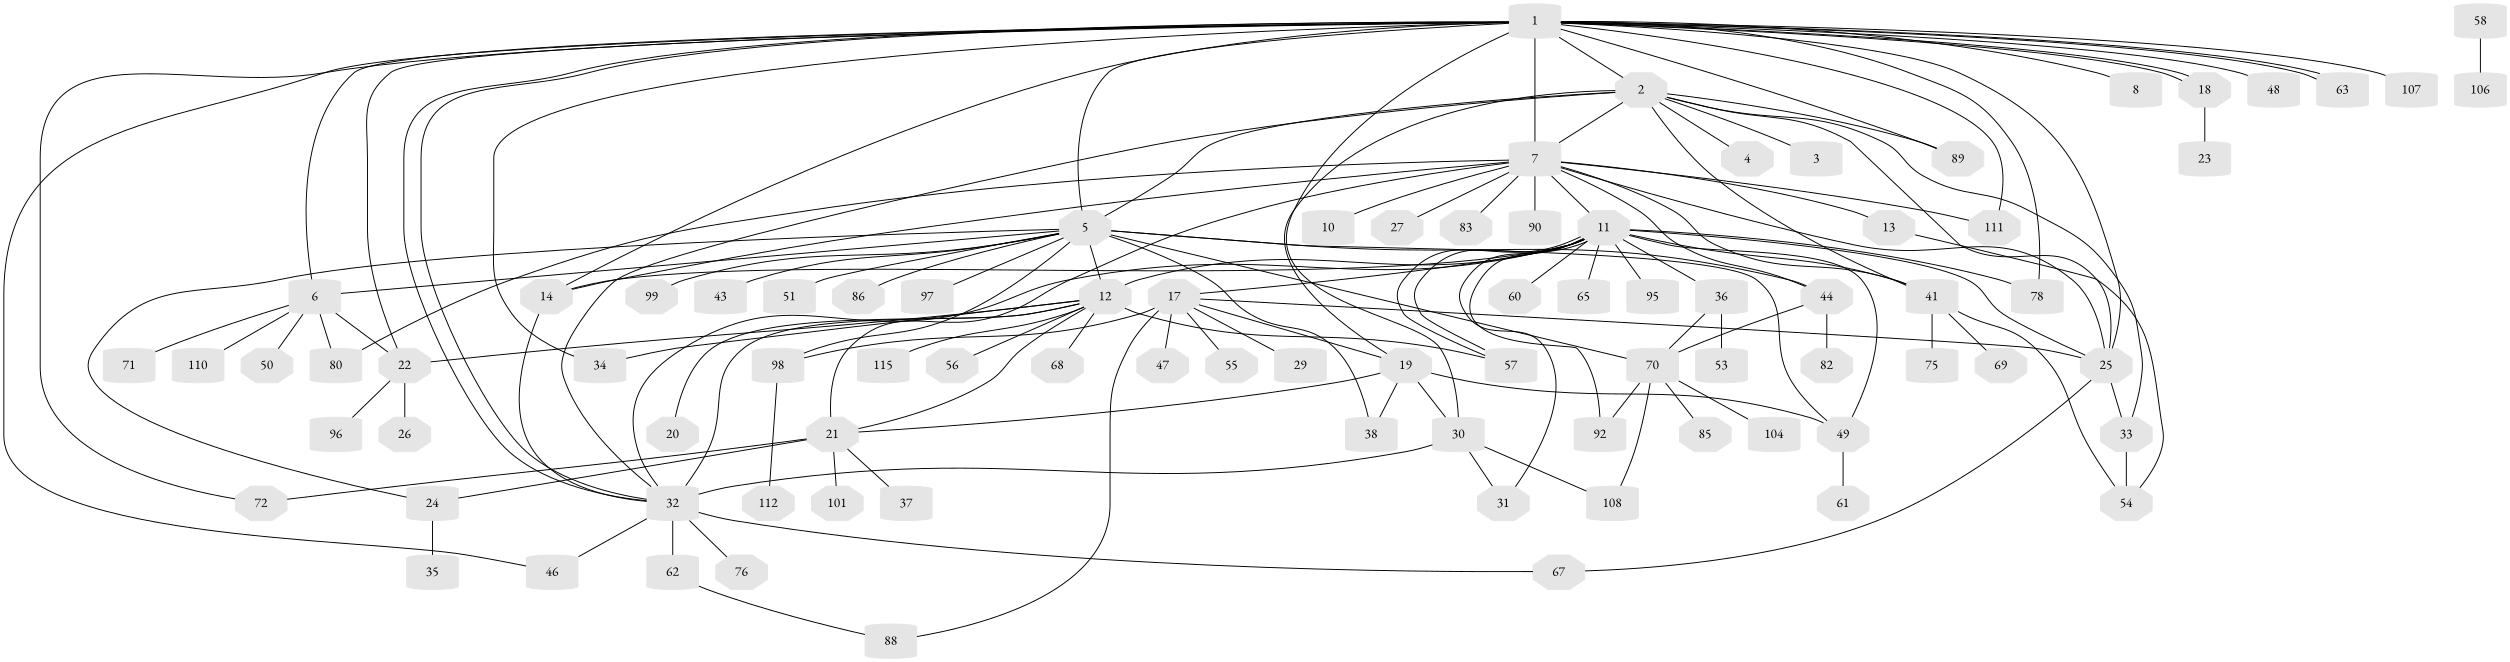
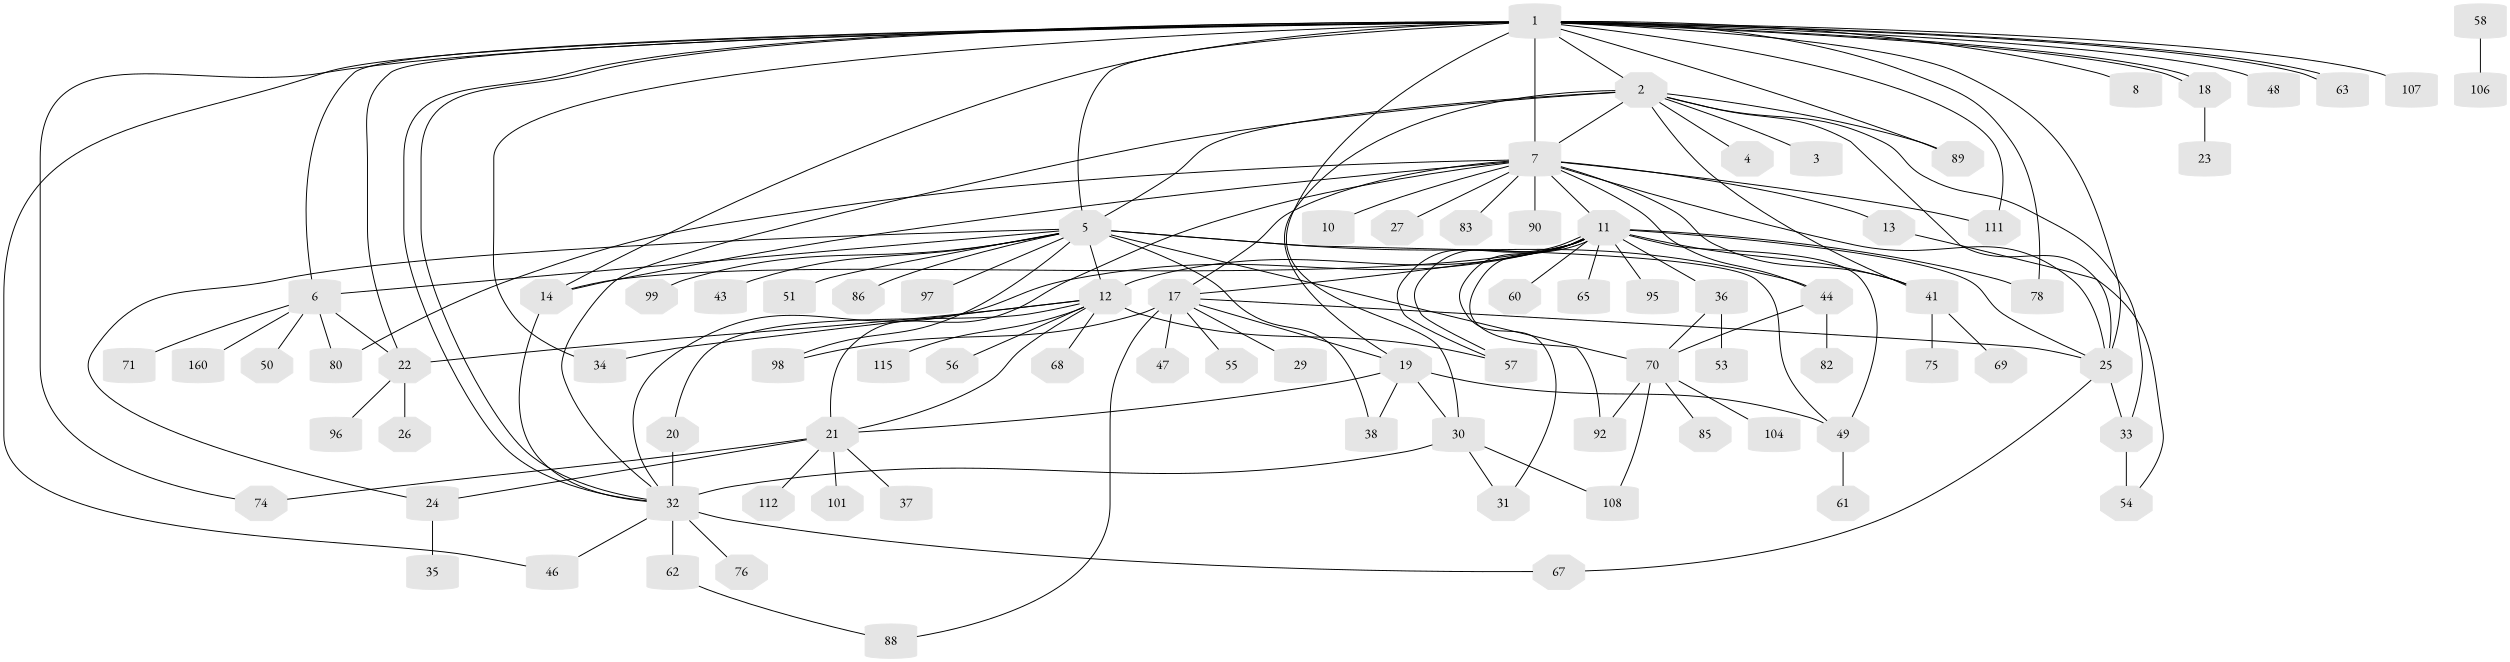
none -> (1314, 202)
(740, 352) -> (673, 469)
(198, 366) -> (198, 366)
(2058, 377) -> none
(773, 434) -> (800, 469)
(261, 503) -> (261, 503)
